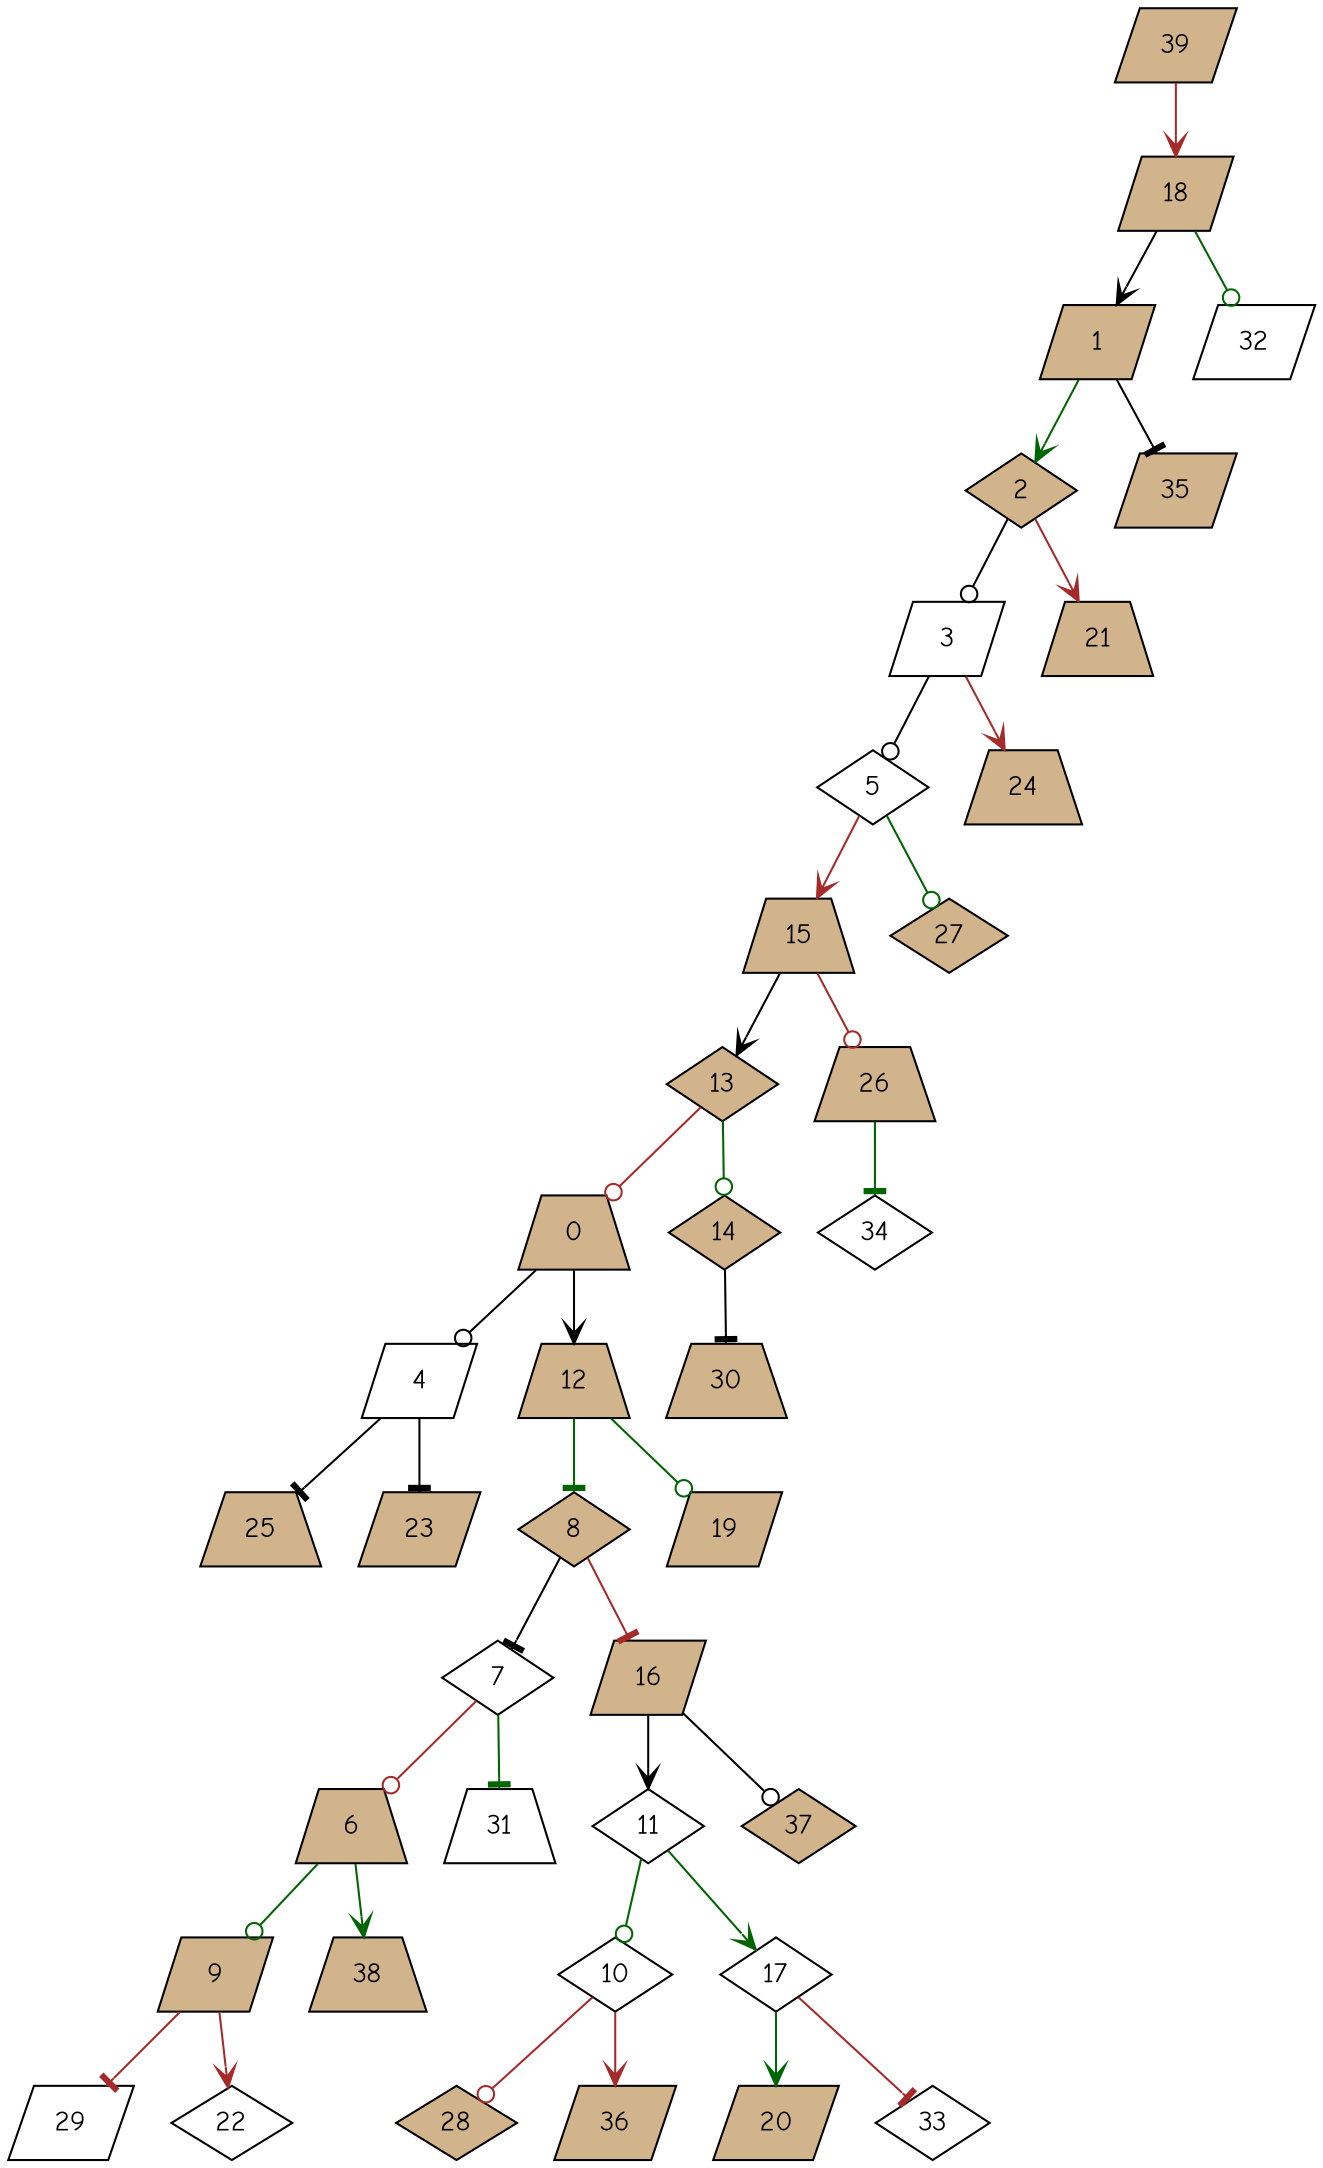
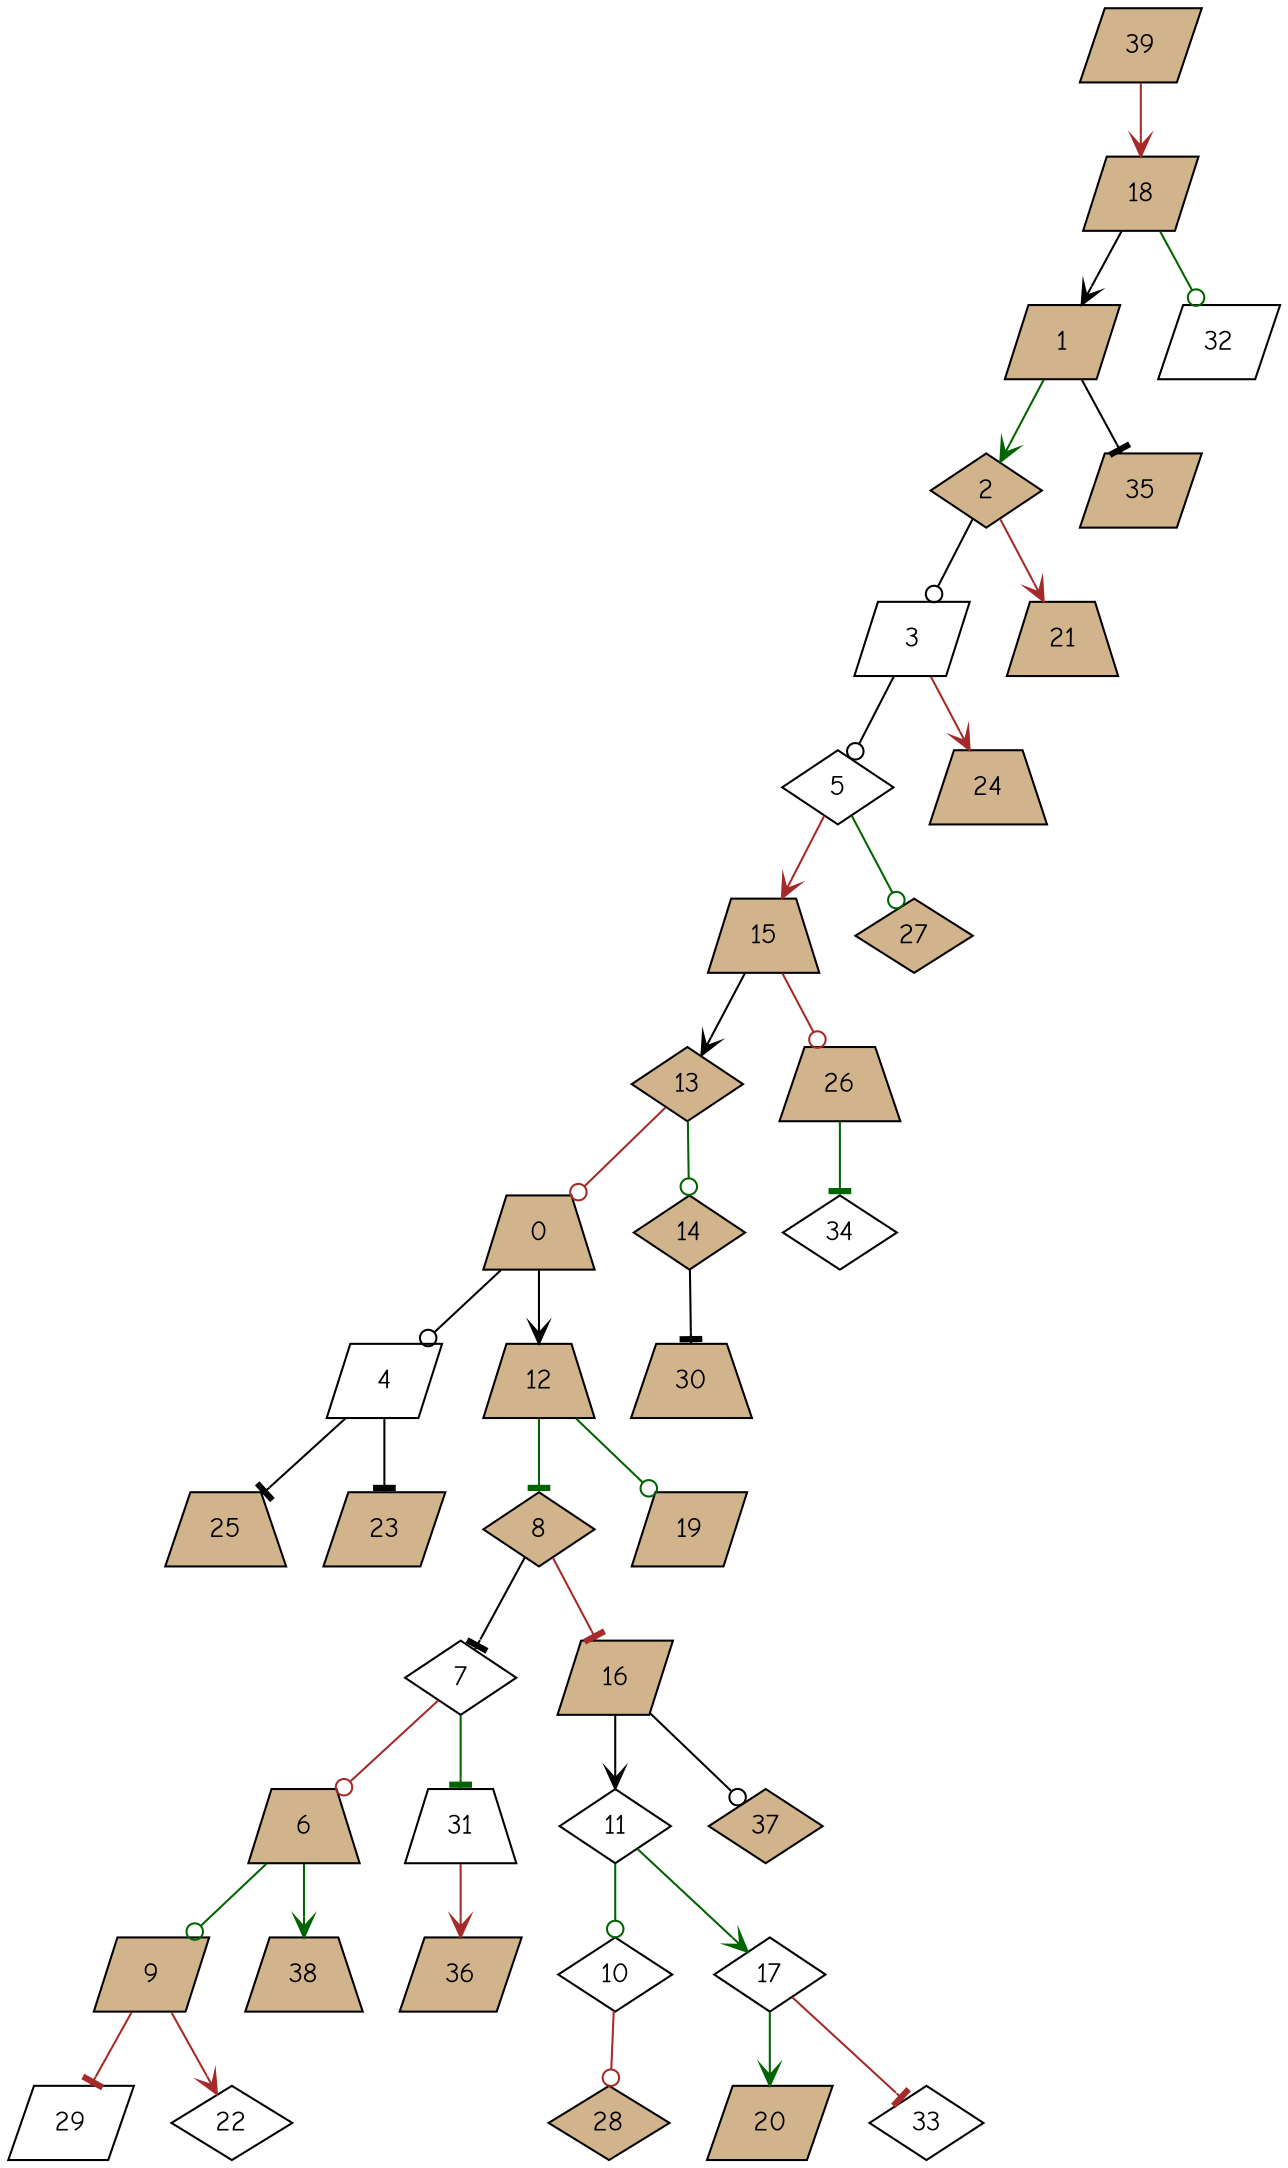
(615, 2039) -> (461, 1890)
